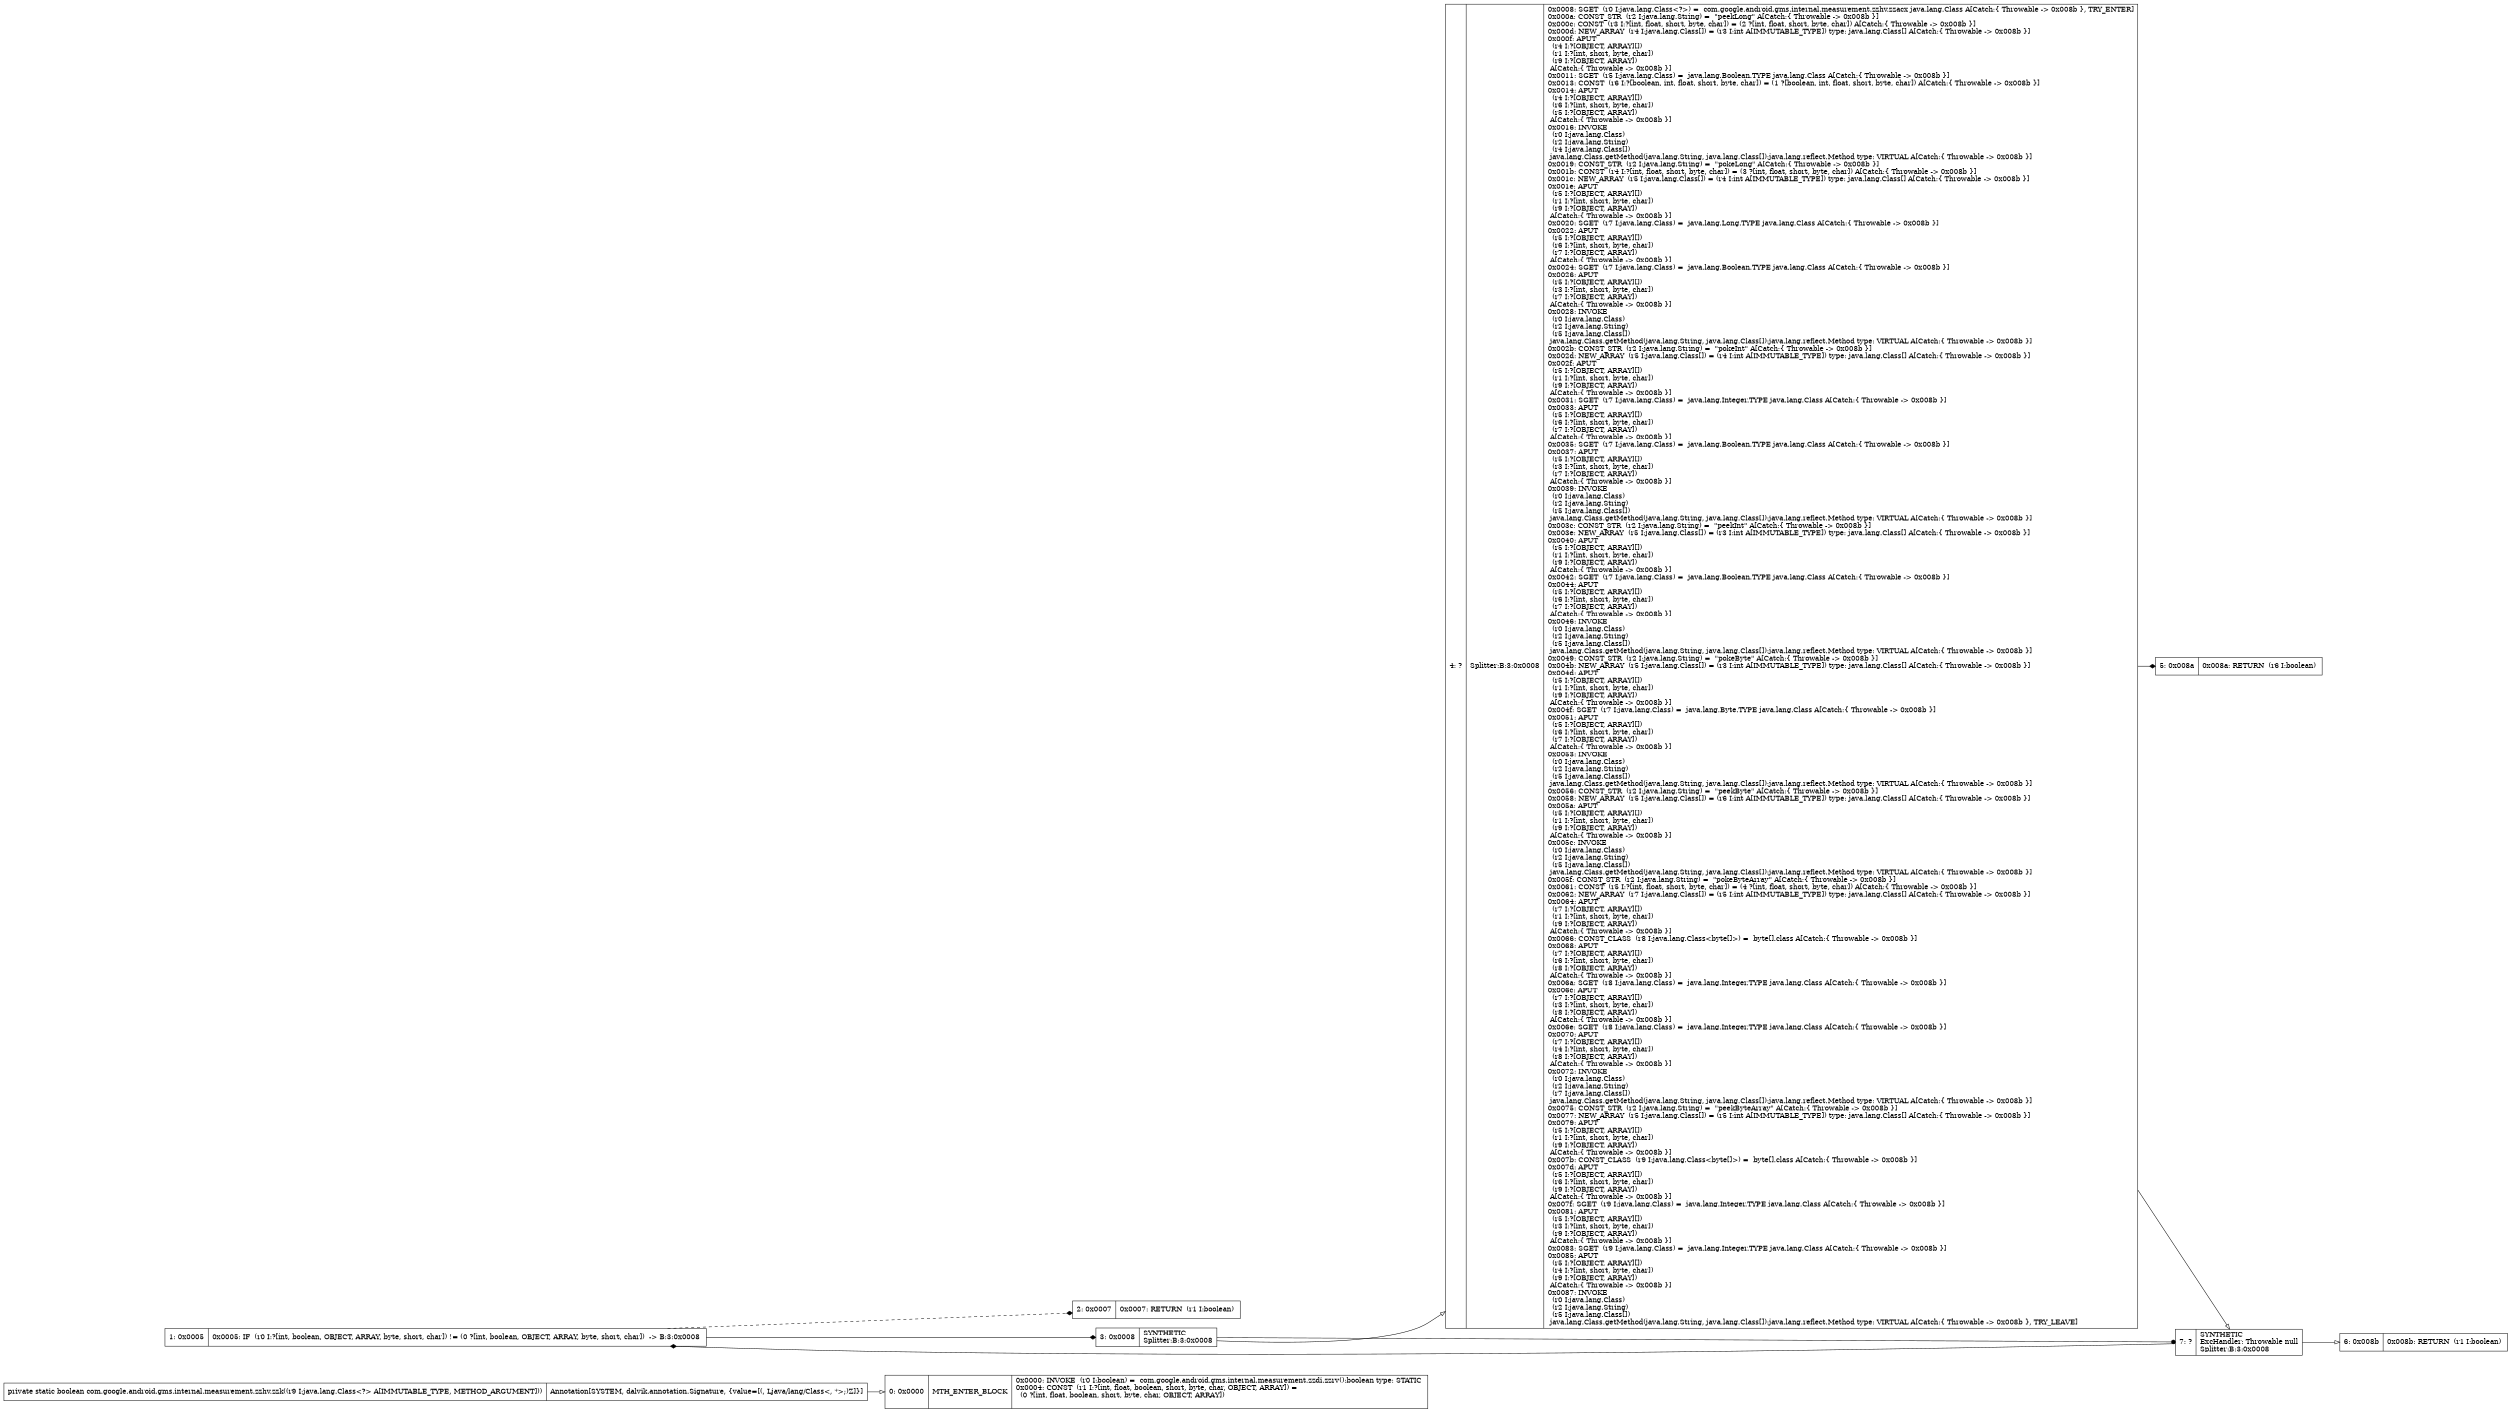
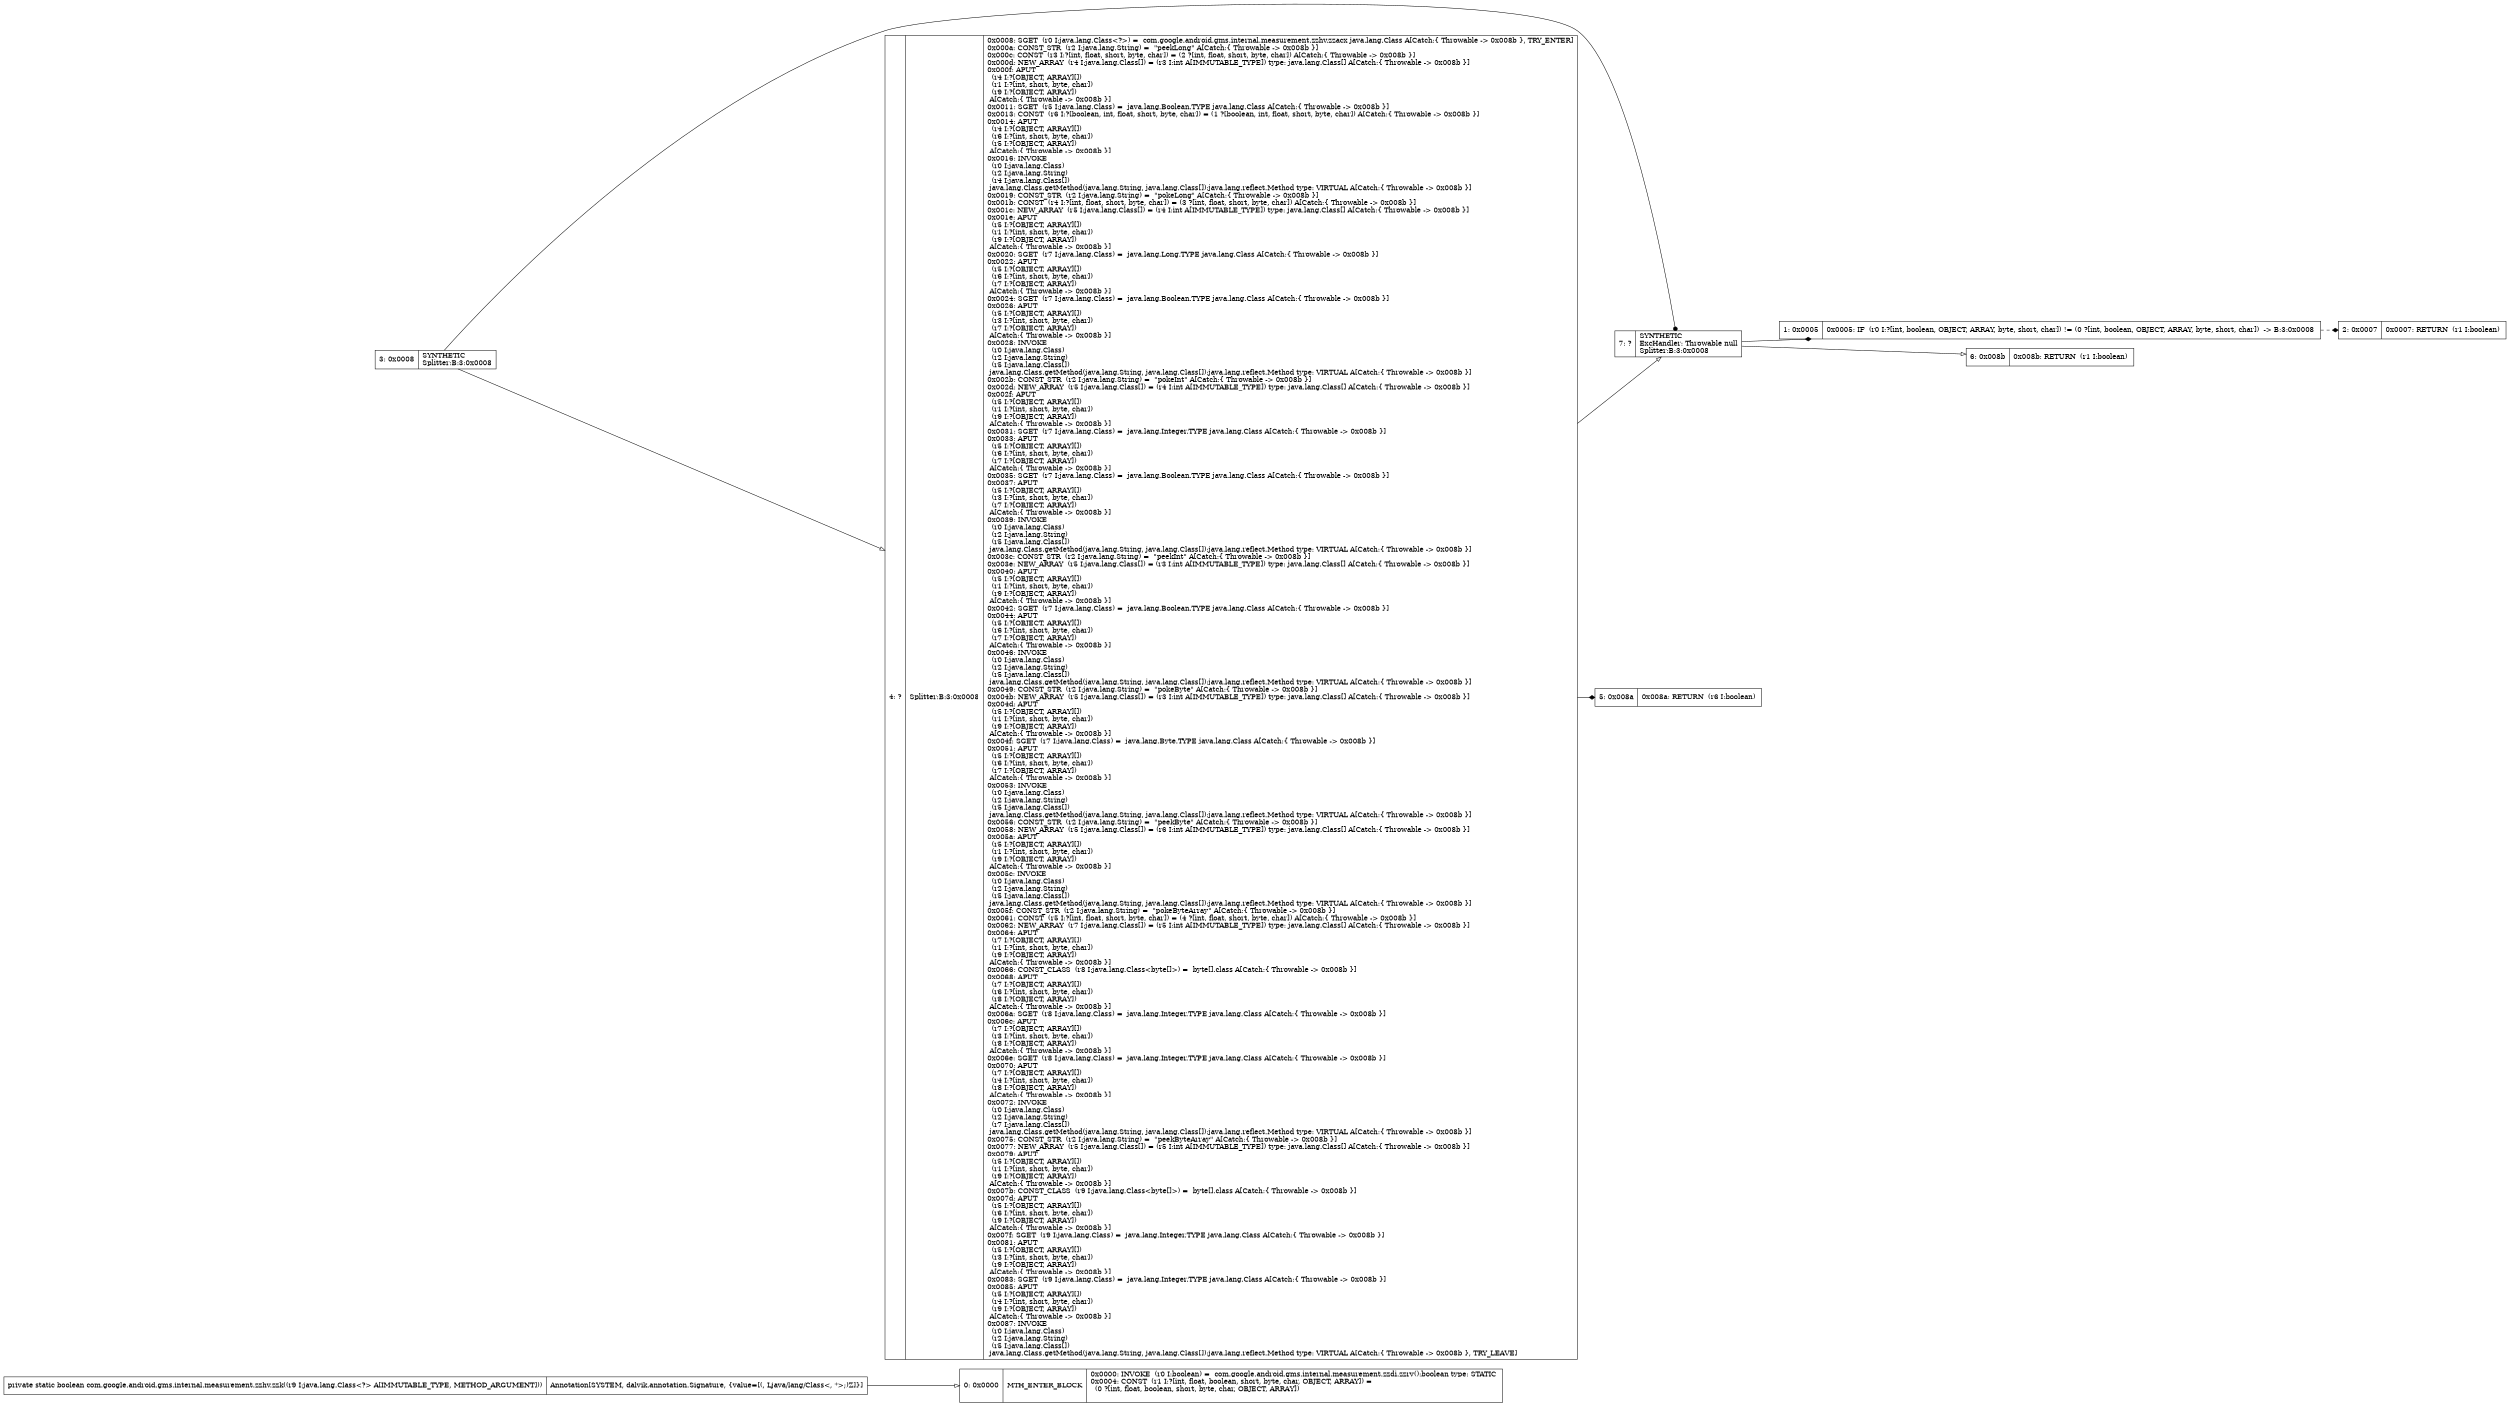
(898, 1337) -> none
